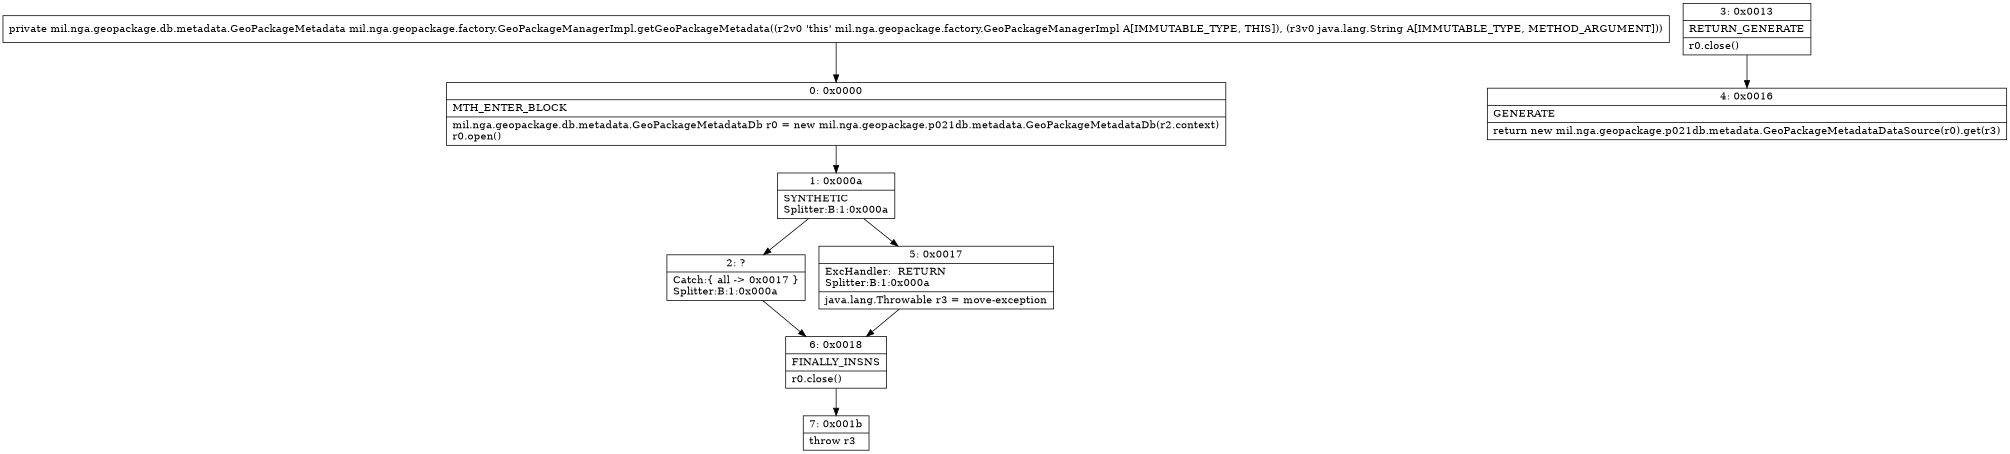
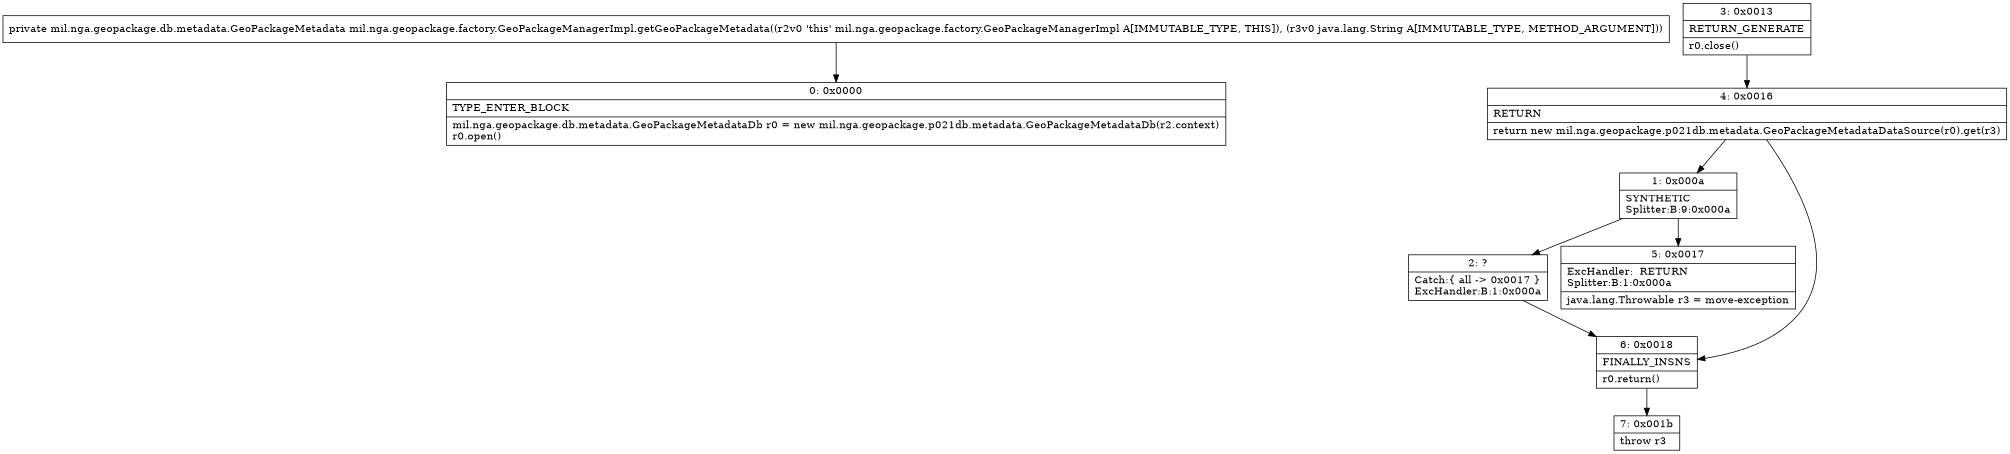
(510, 108) -> (511, 108)
(1525, 114) -> (1518, 114)
(836, 155) -> (1714, 154)
(836, 210) -> (1678, 210)
(726, 291) -> (1478, 291)
(886, 320) -> (1815, 276)
(817, 379) -> (1631, 379)
